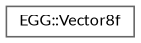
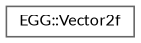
(70, 22) -> (70, 22)
